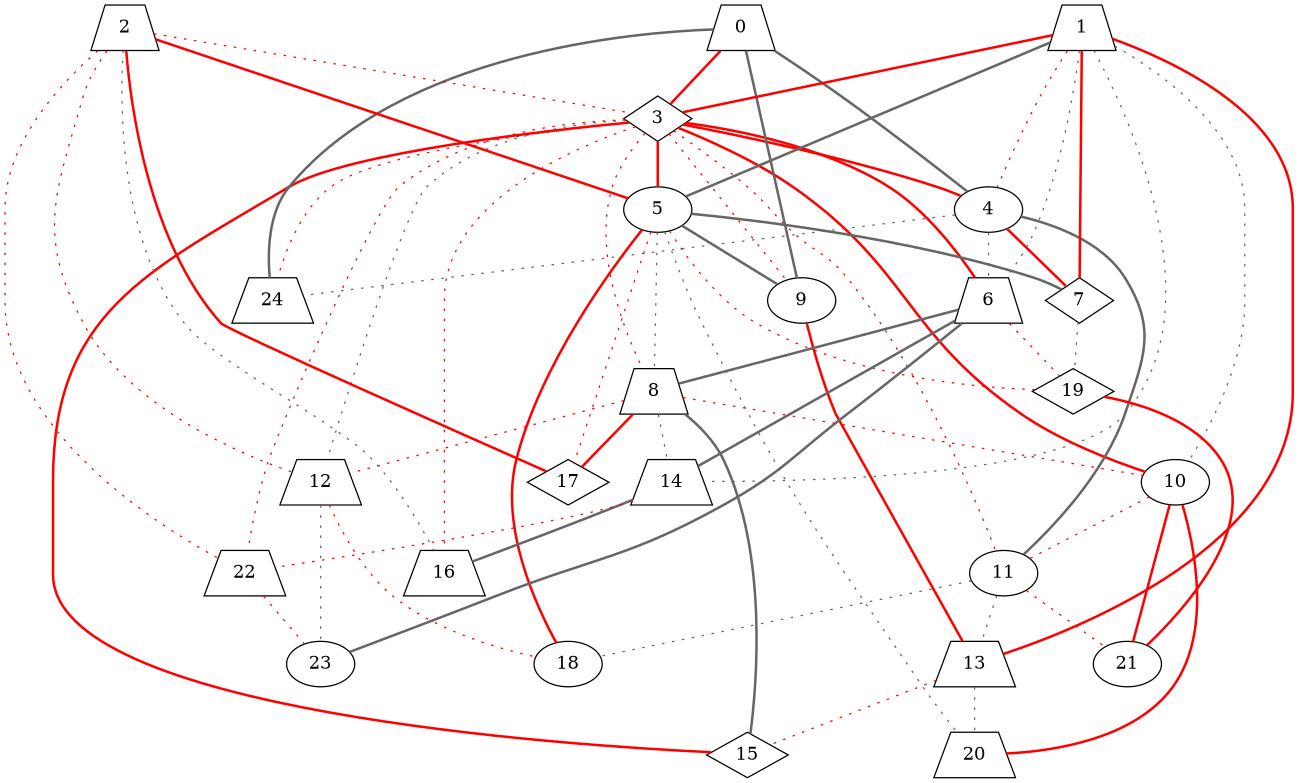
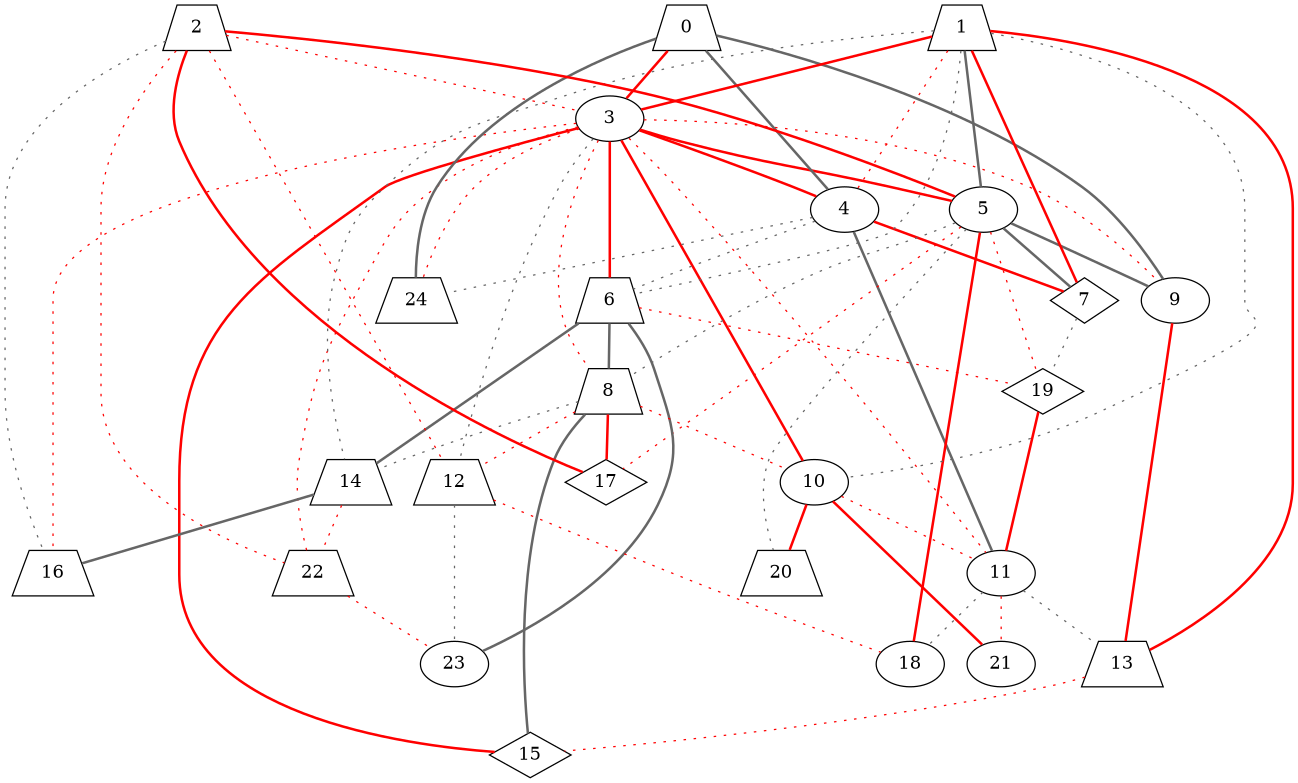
(658, 119) -> (610, 119)
(1232, 497) -> (1022, 481)
(975, 710) -> none
